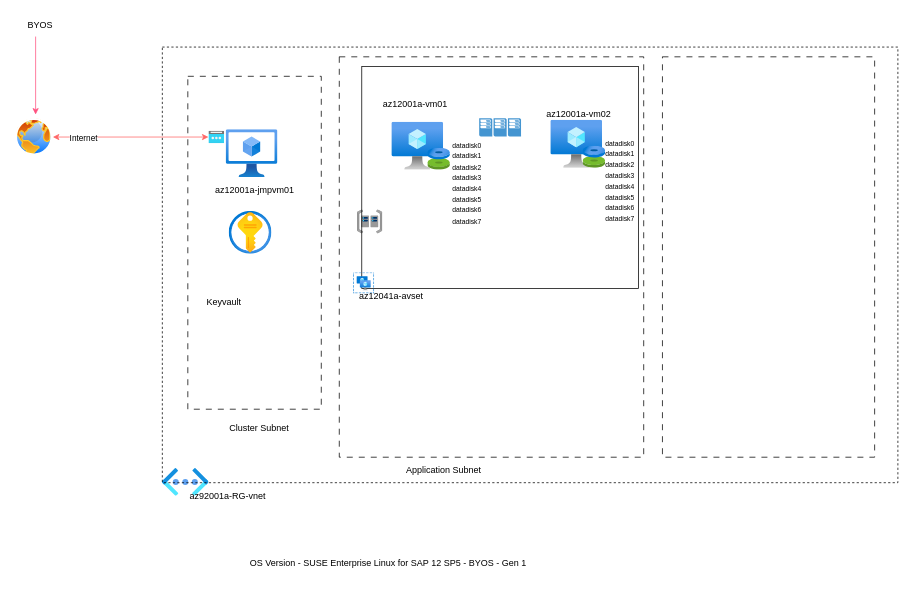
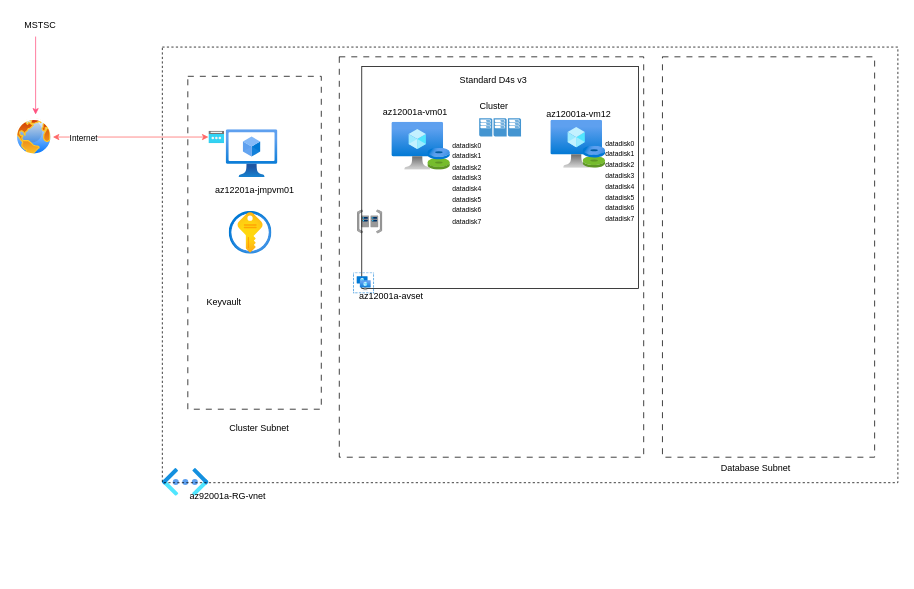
(41, 25) -> (41, 25)
none -> (503, 83)
(415, 105) -> (415, 112)
none -> (494, 106)
(579, 114) -> (579, 114)
(255, 190) -> (255, 190)
(392, 297) -> (392, 297)
none -> (755, 468)
(444, 470) -> none
(388, 563) -> none
